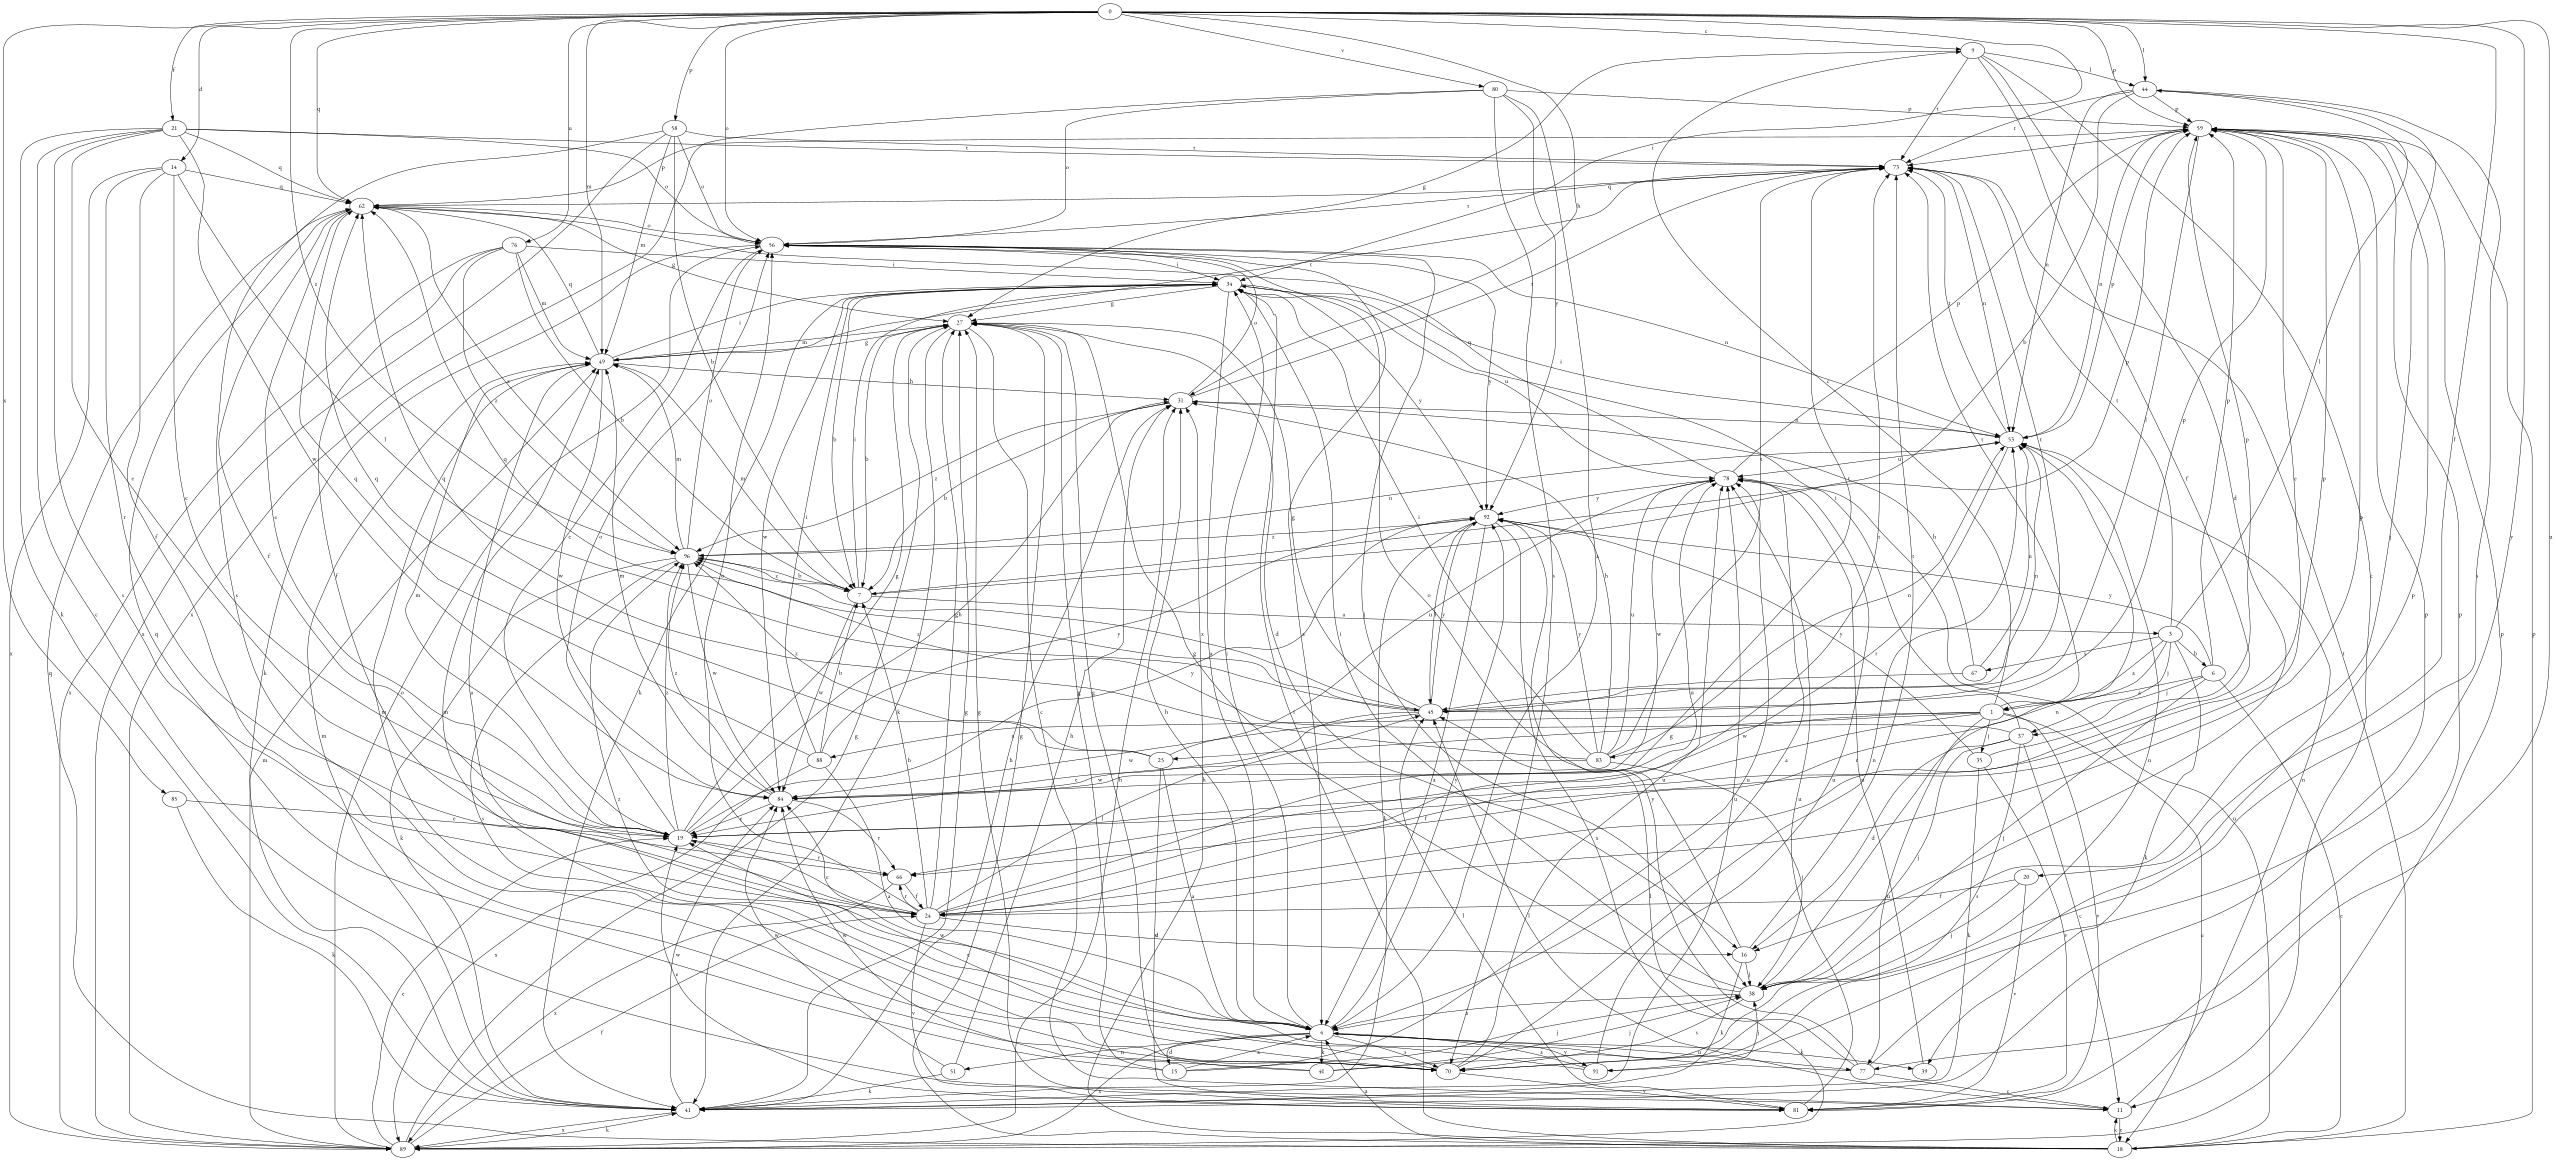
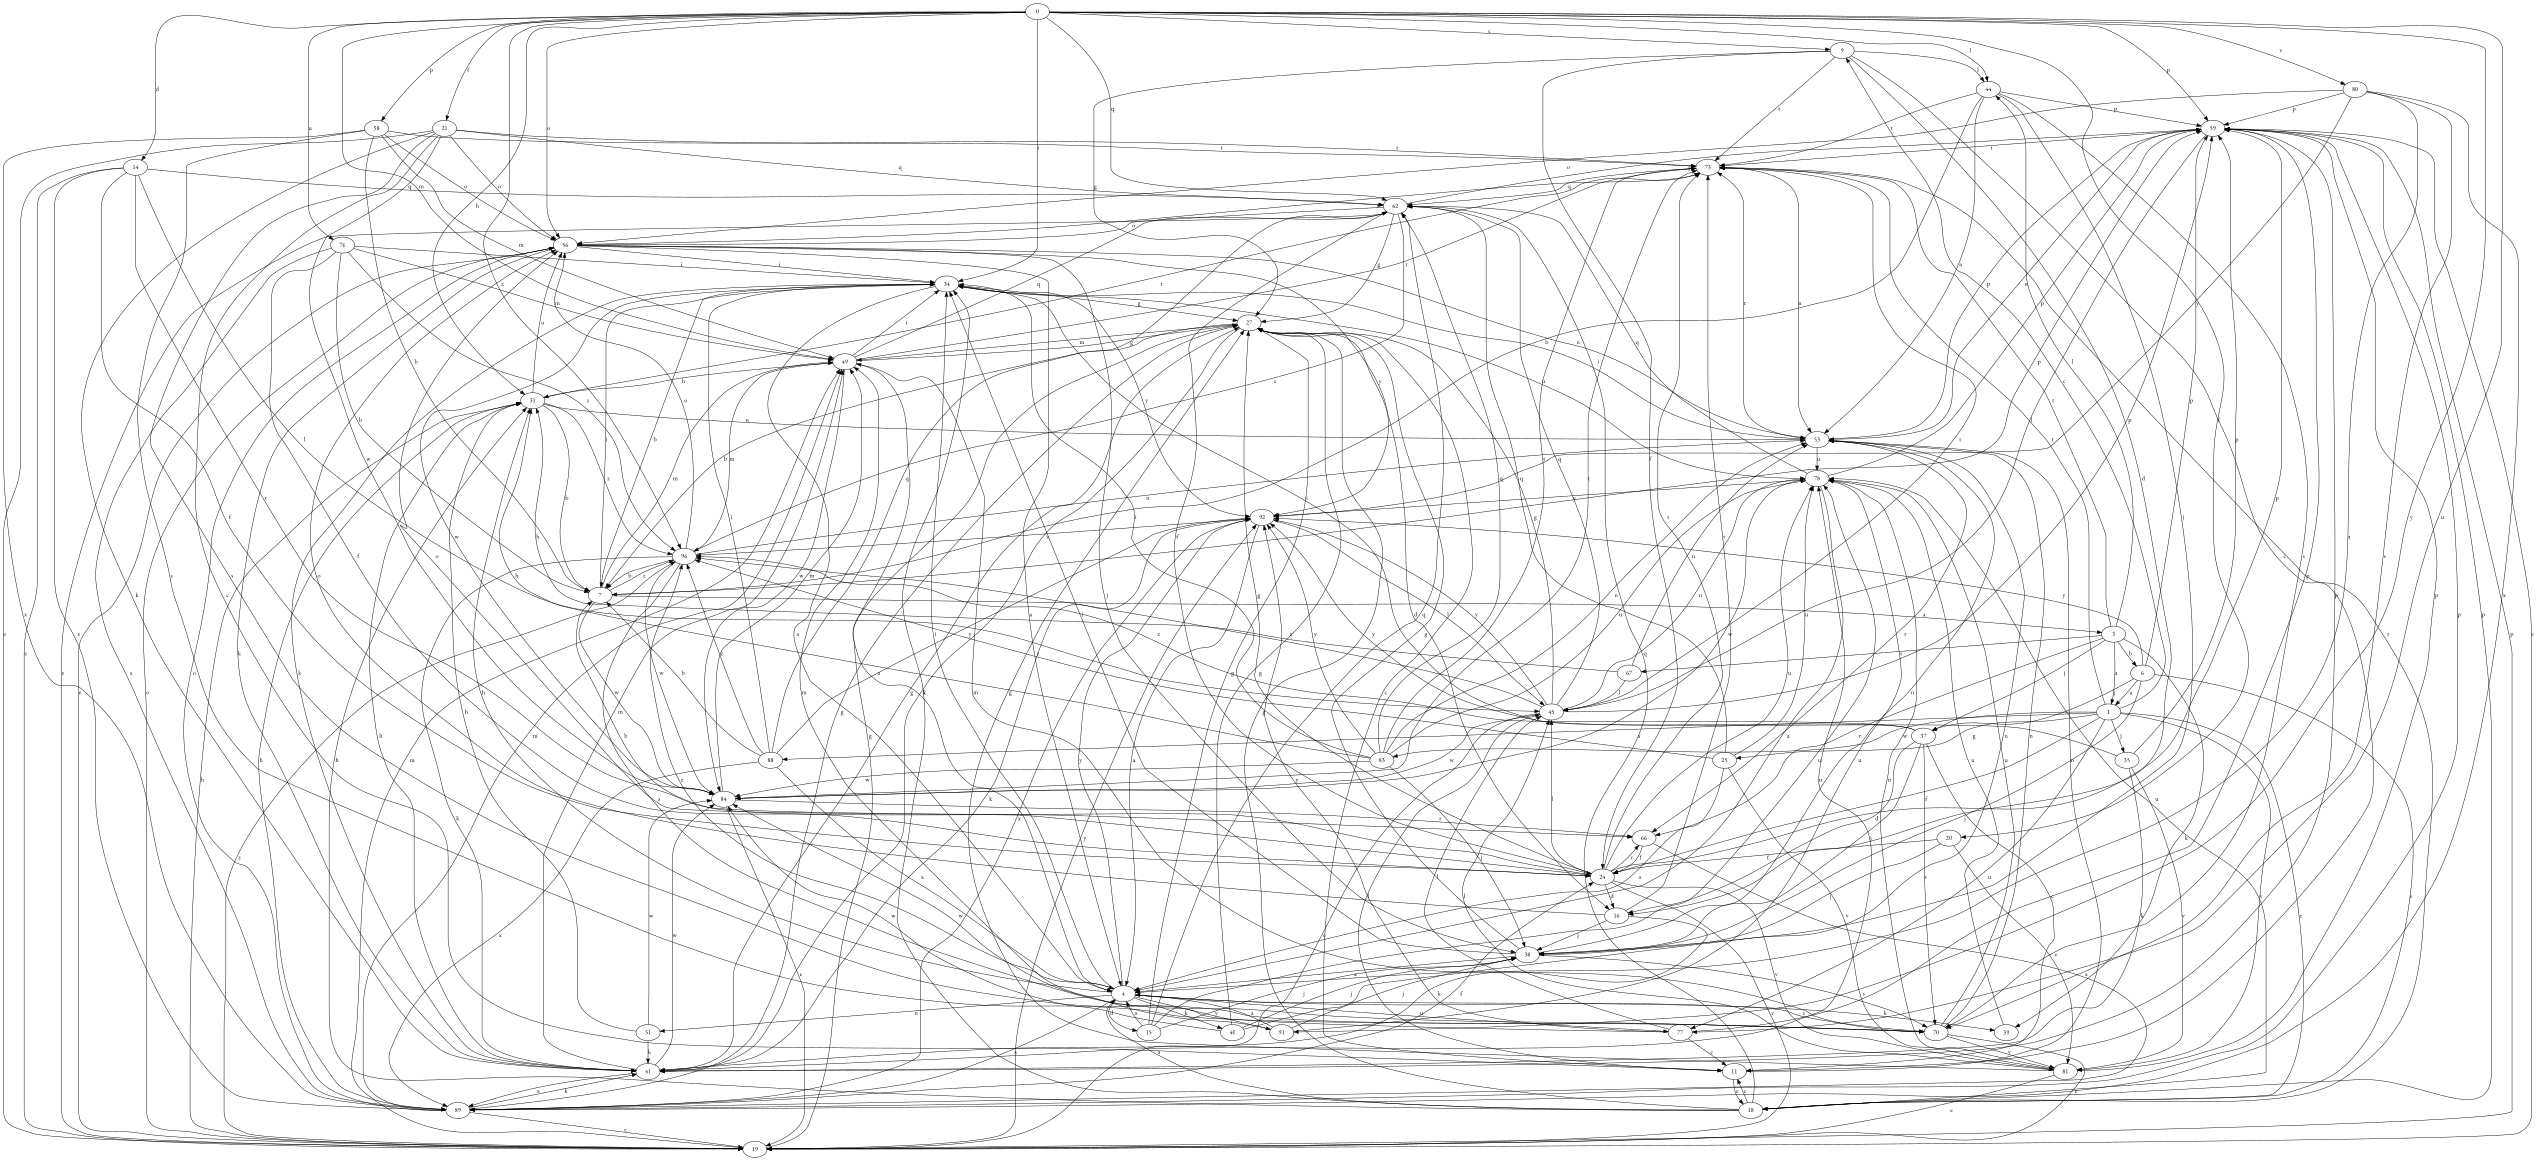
(1998, 675) -> (1691, 600)
(687, 702) -> (723, 663)
(174, 799) -> none
(788, 855) -> none
